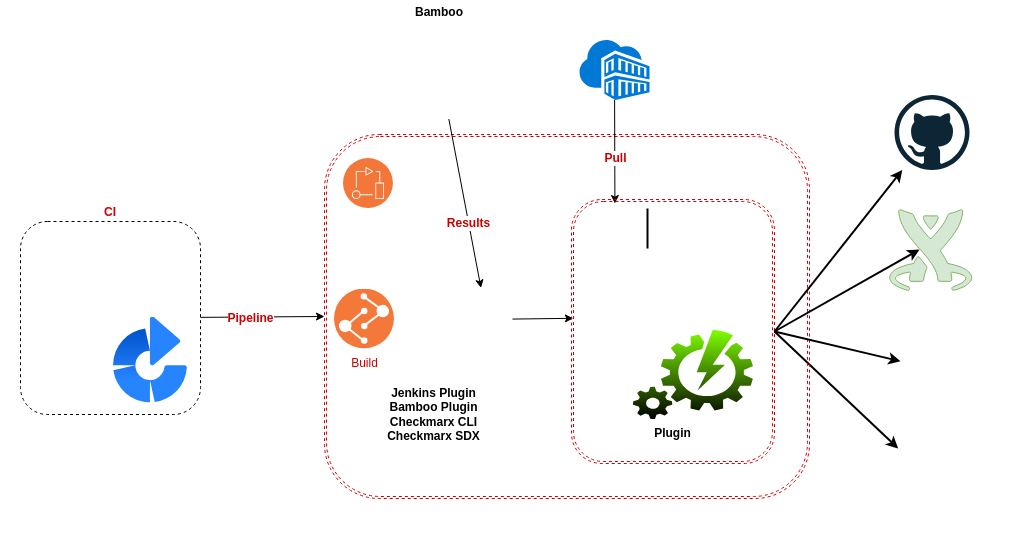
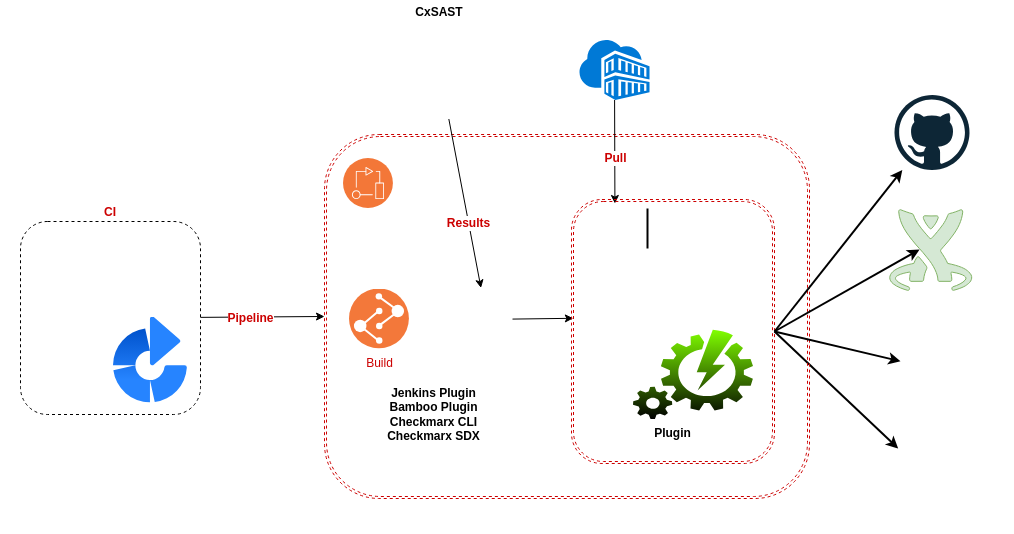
(439, 12) -> (439, 12)
(365, 319) -> (380, 319)
